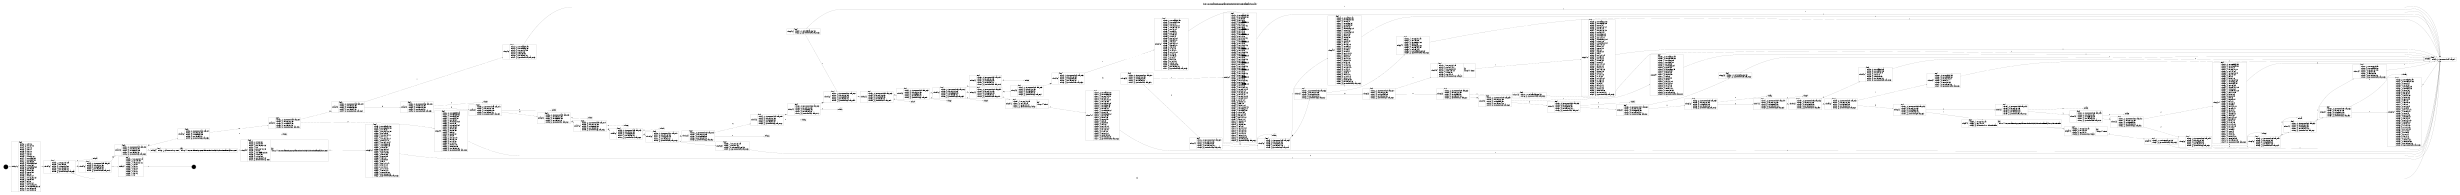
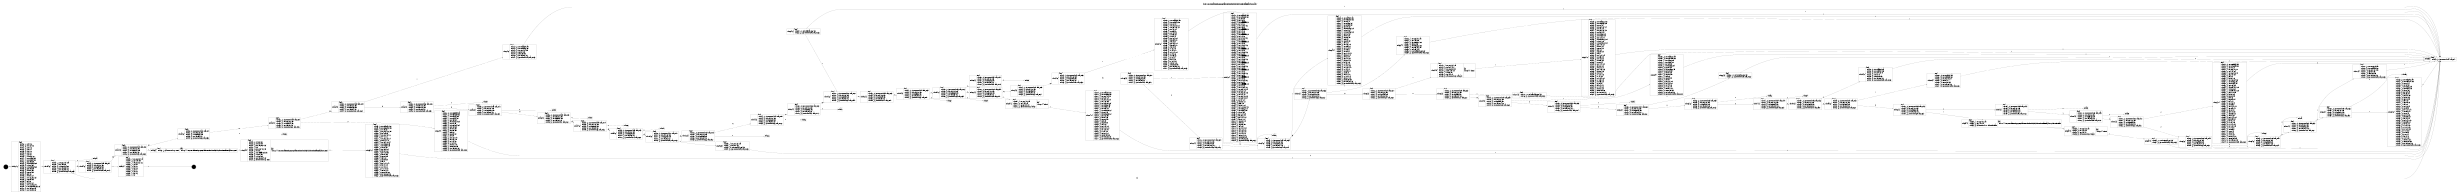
(913, 102) -> none
